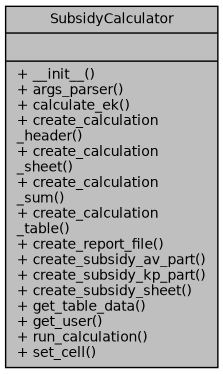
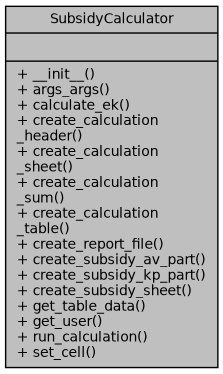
(70, 90) -> (64, 90)
